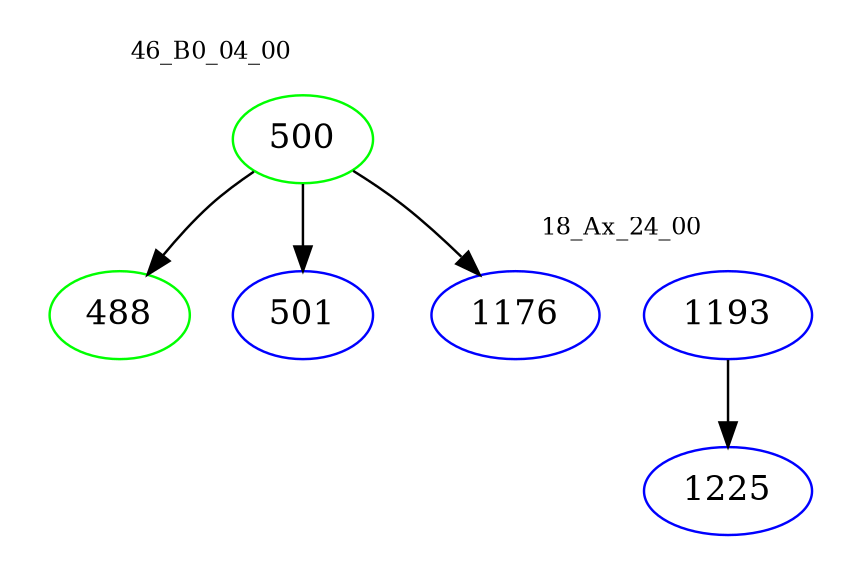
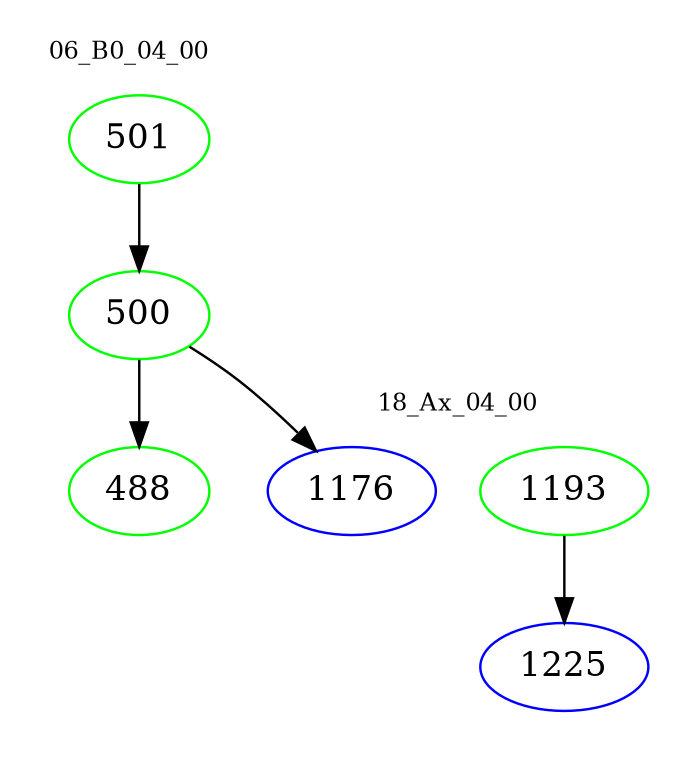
(211, 53) -> (129, 53)
(303, 215) -> (139, 215)
(622, 228) -> (458, 404)
(303, 315) -> (139, 139)
(728, 315) -> (564, 491)
